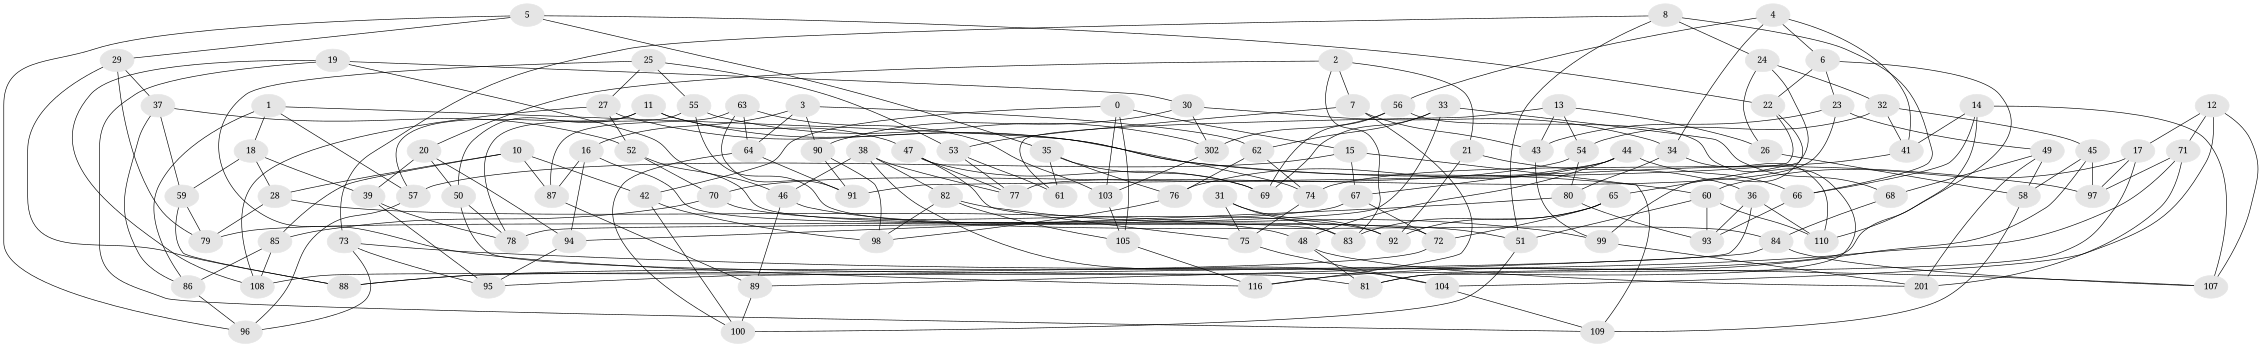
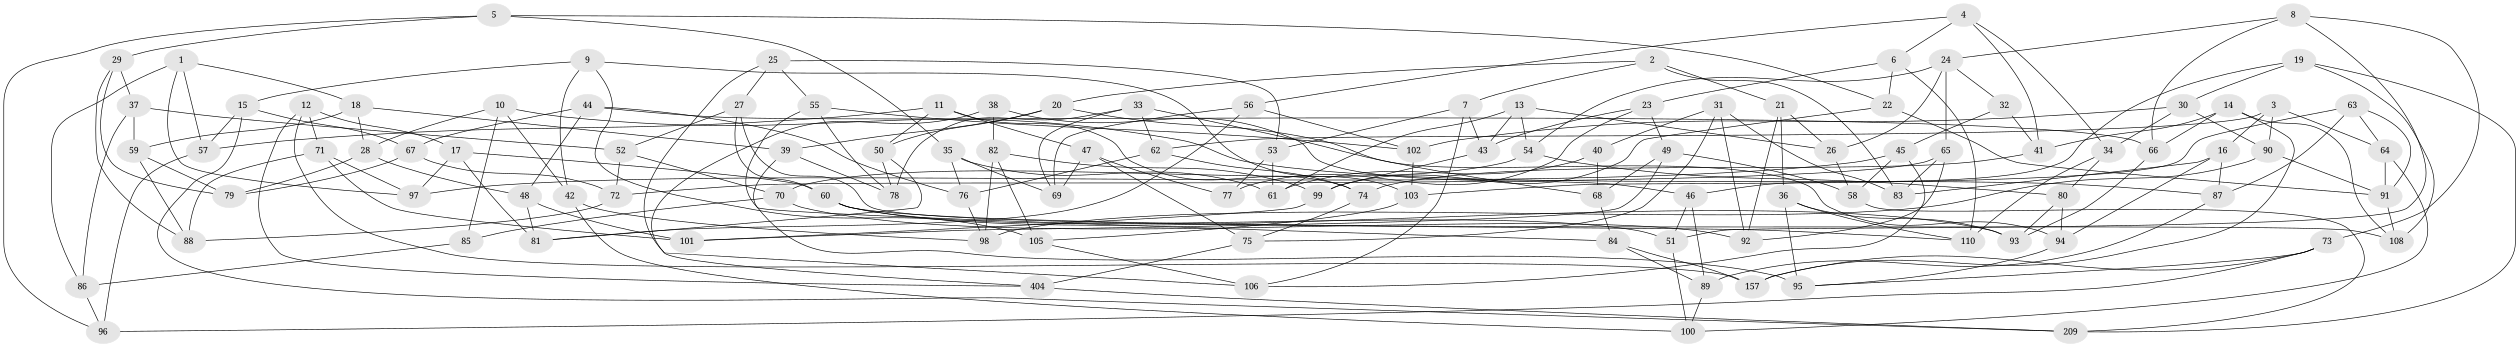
(1117, 106) -> (588, 60)
(1732, 128) -> (1688, 81)
none -> (1806, 128)
(1212, 151) -> (1414, 151)
none -> (1597, 151)
(925, 174) -> none
(266, 264) -> (2391, 219)
(1255, 287) -> (1251, 287)
(1442, 287) -> (1037, 287)
(1921, 287) -> (687, 242)
(2211, 287) -> (1752, 287)
(1597, 332) -> (2071, 332)
